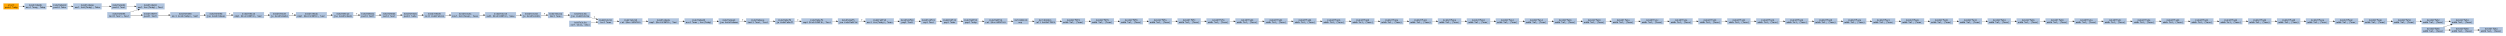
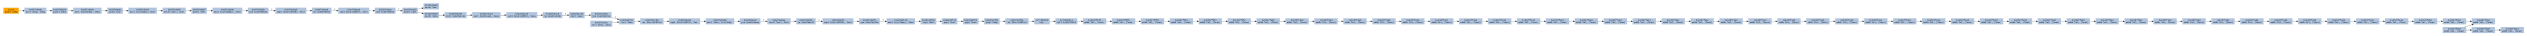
(134, 11) -> (159, 11)
(399, 15) -> (420, 13)
